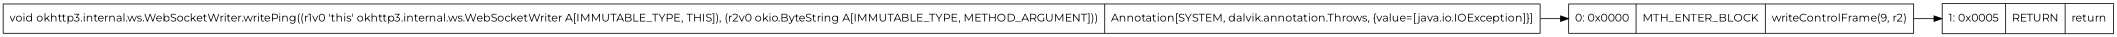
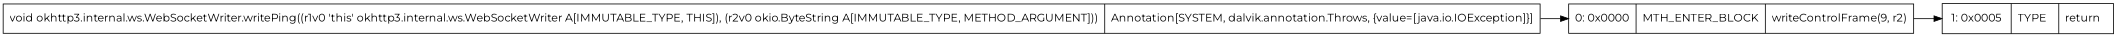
(2035, 18) -> (2032, 18)
